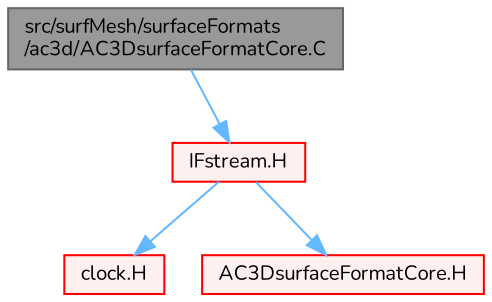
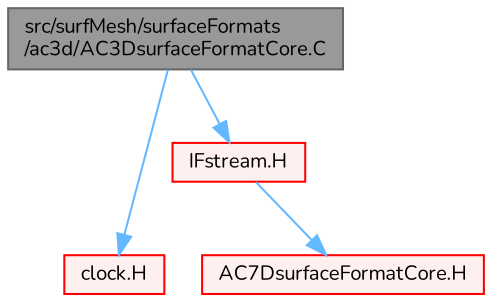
(185, 211) -> (146, 153)
(343, 275) -> (343, 275)
